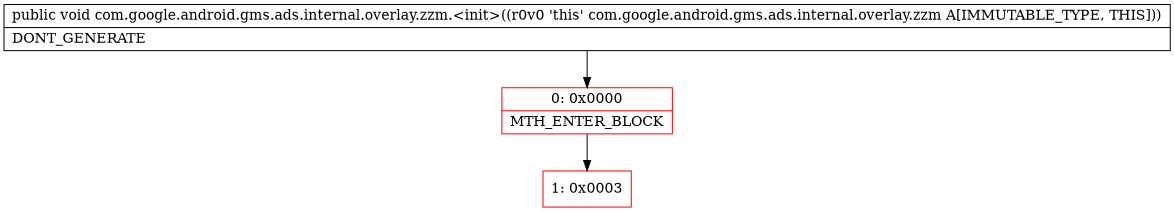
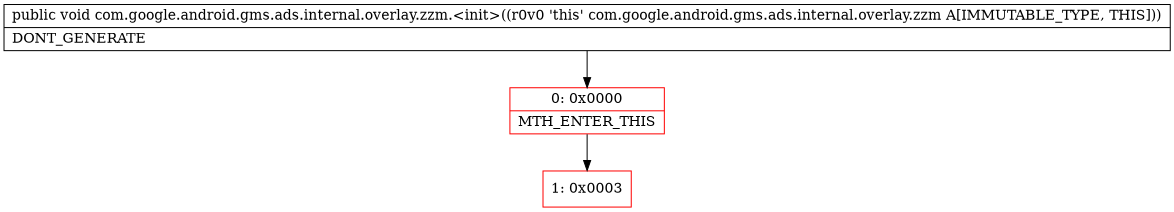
(587, 122) -> (587, 122)
